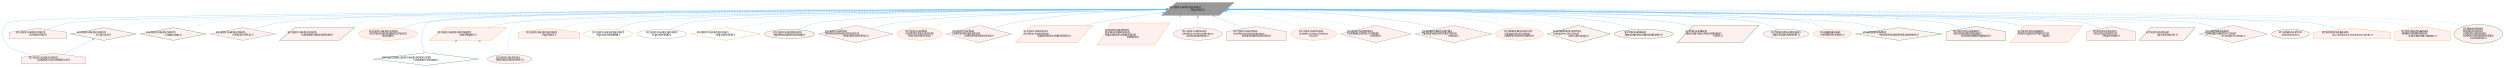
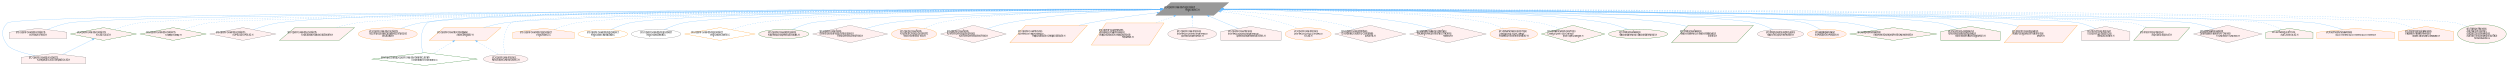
(468, 34) -> (465, 34)
(2291, 34) -> (2289, 34)
